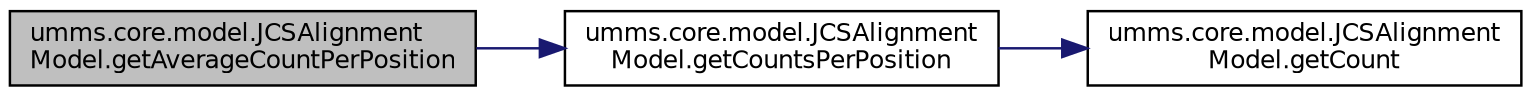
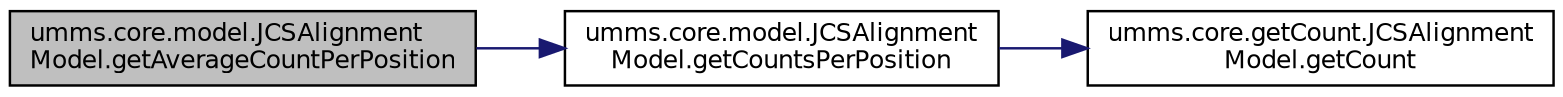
(1305, 48) -> (1321, 48)
